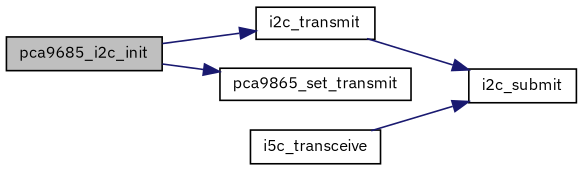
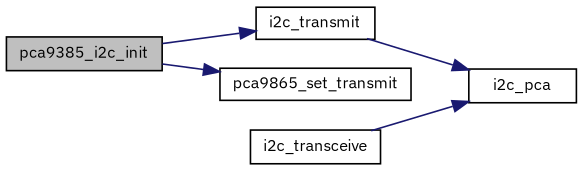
(84, 54) -> (84, 54)
(523, 86) -> (523, 86)
(315, 147) -> (315, 147)
